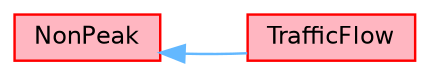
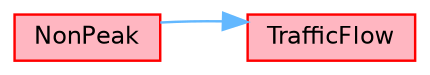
(216, 54) -> (192, 21)
